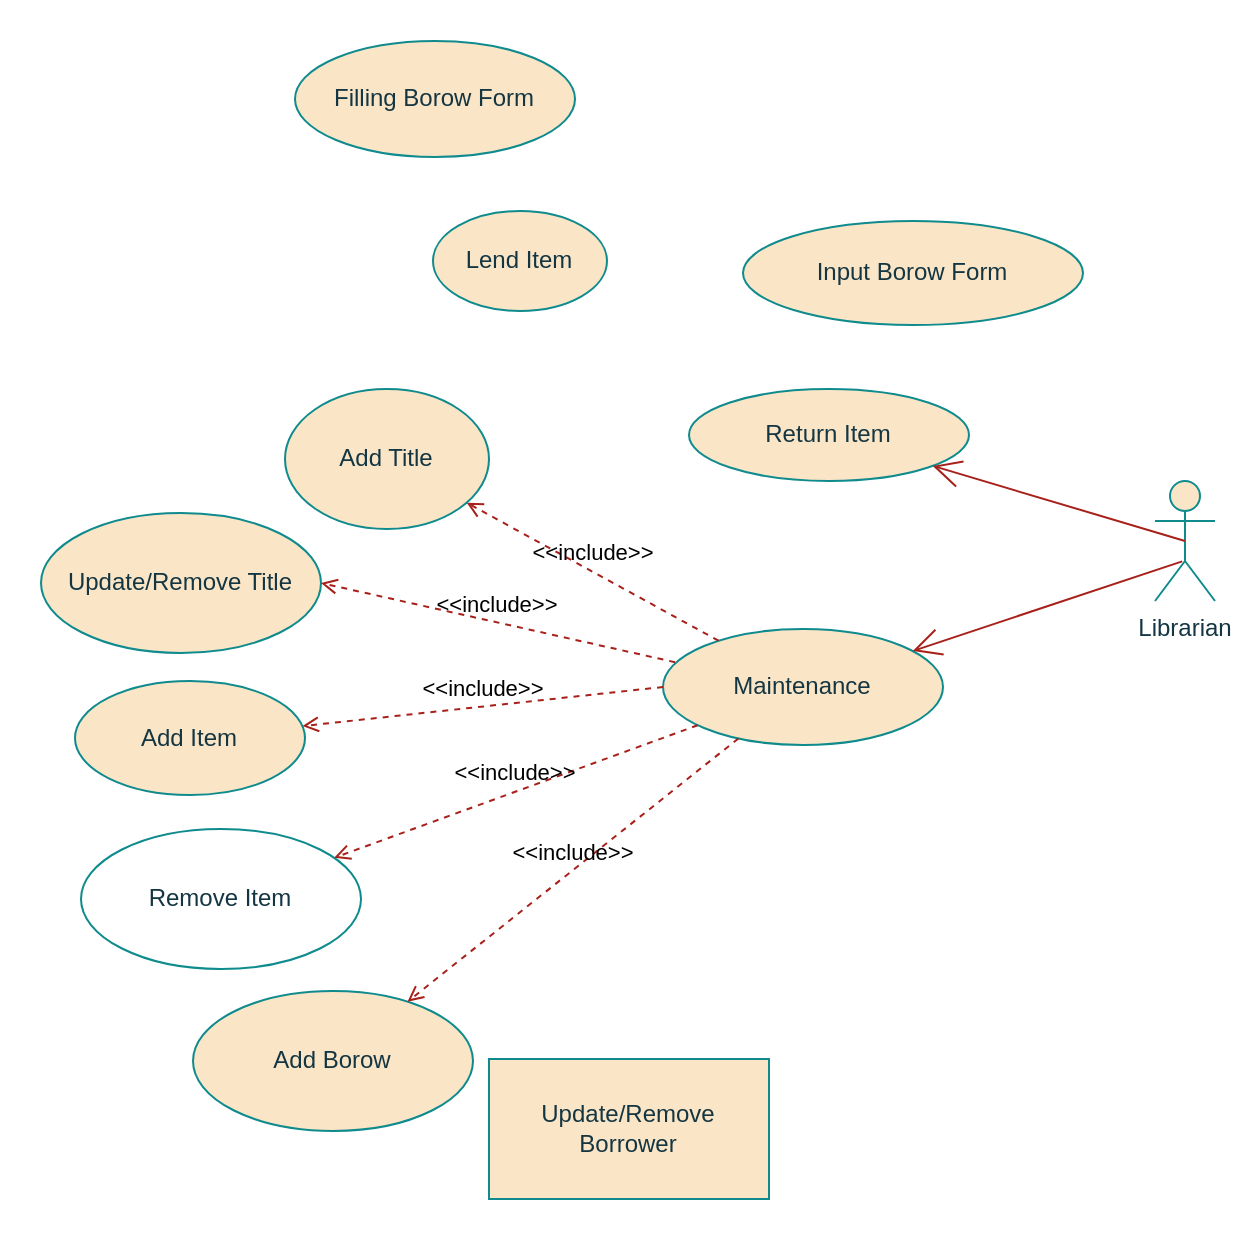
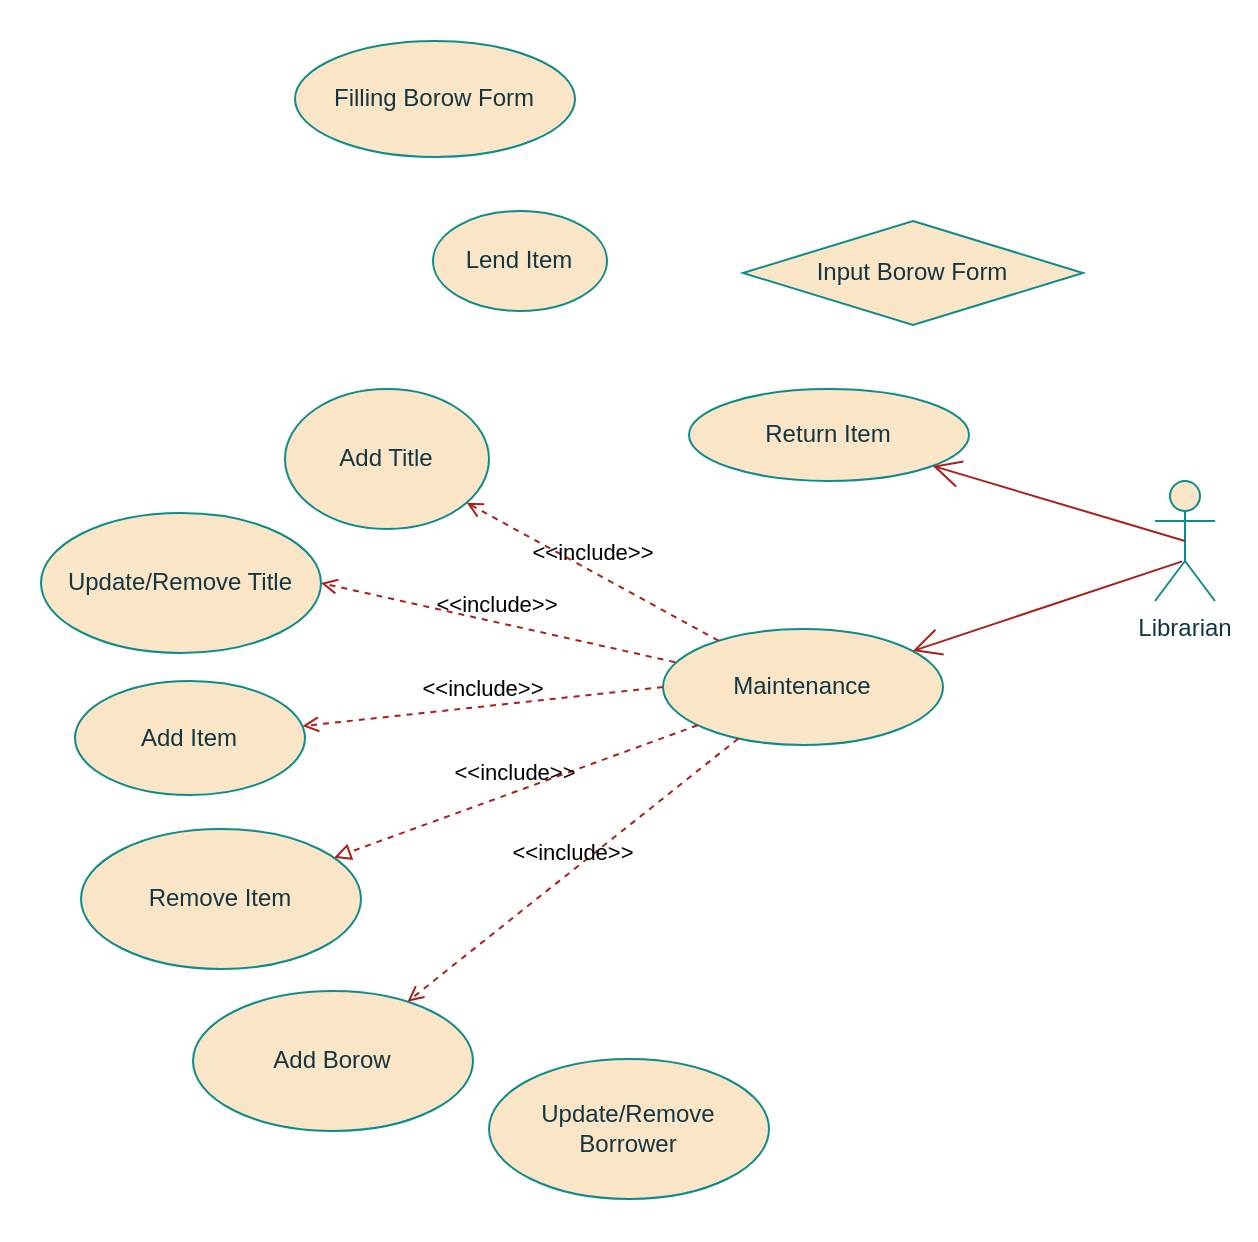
(913, 273) -> (913, 273)
(347, 853) -> (351, 852)
(221, 899) -> (221, 899)
(629, 1129) -> (629, 1129)
